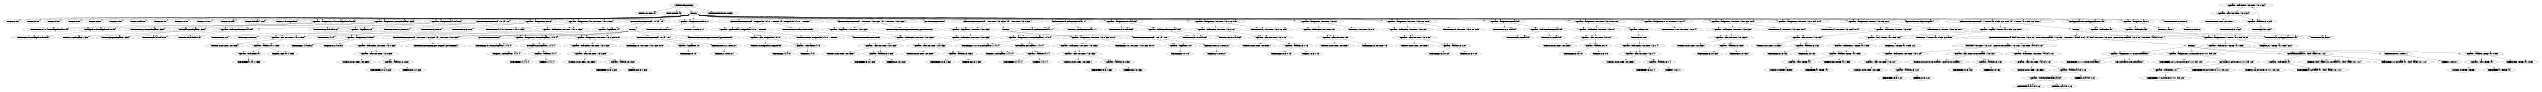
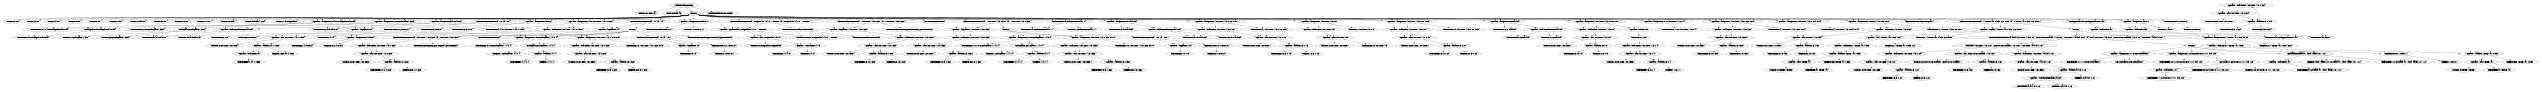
(95, 21) -> (95, 21)
